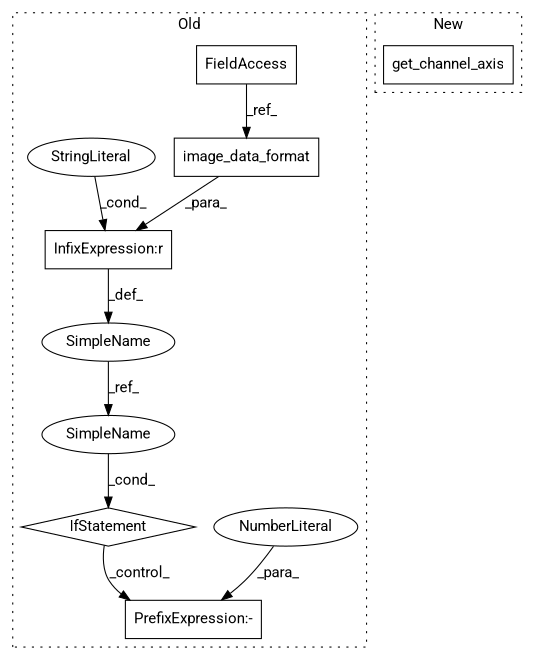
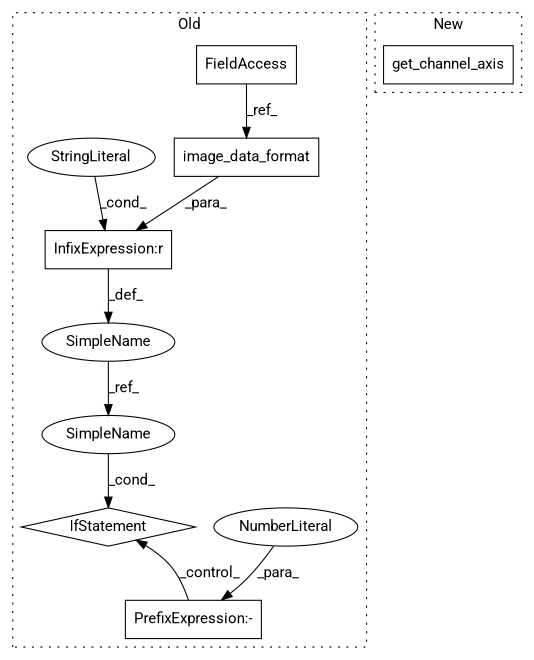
(105, 572) -> (173, 568)
